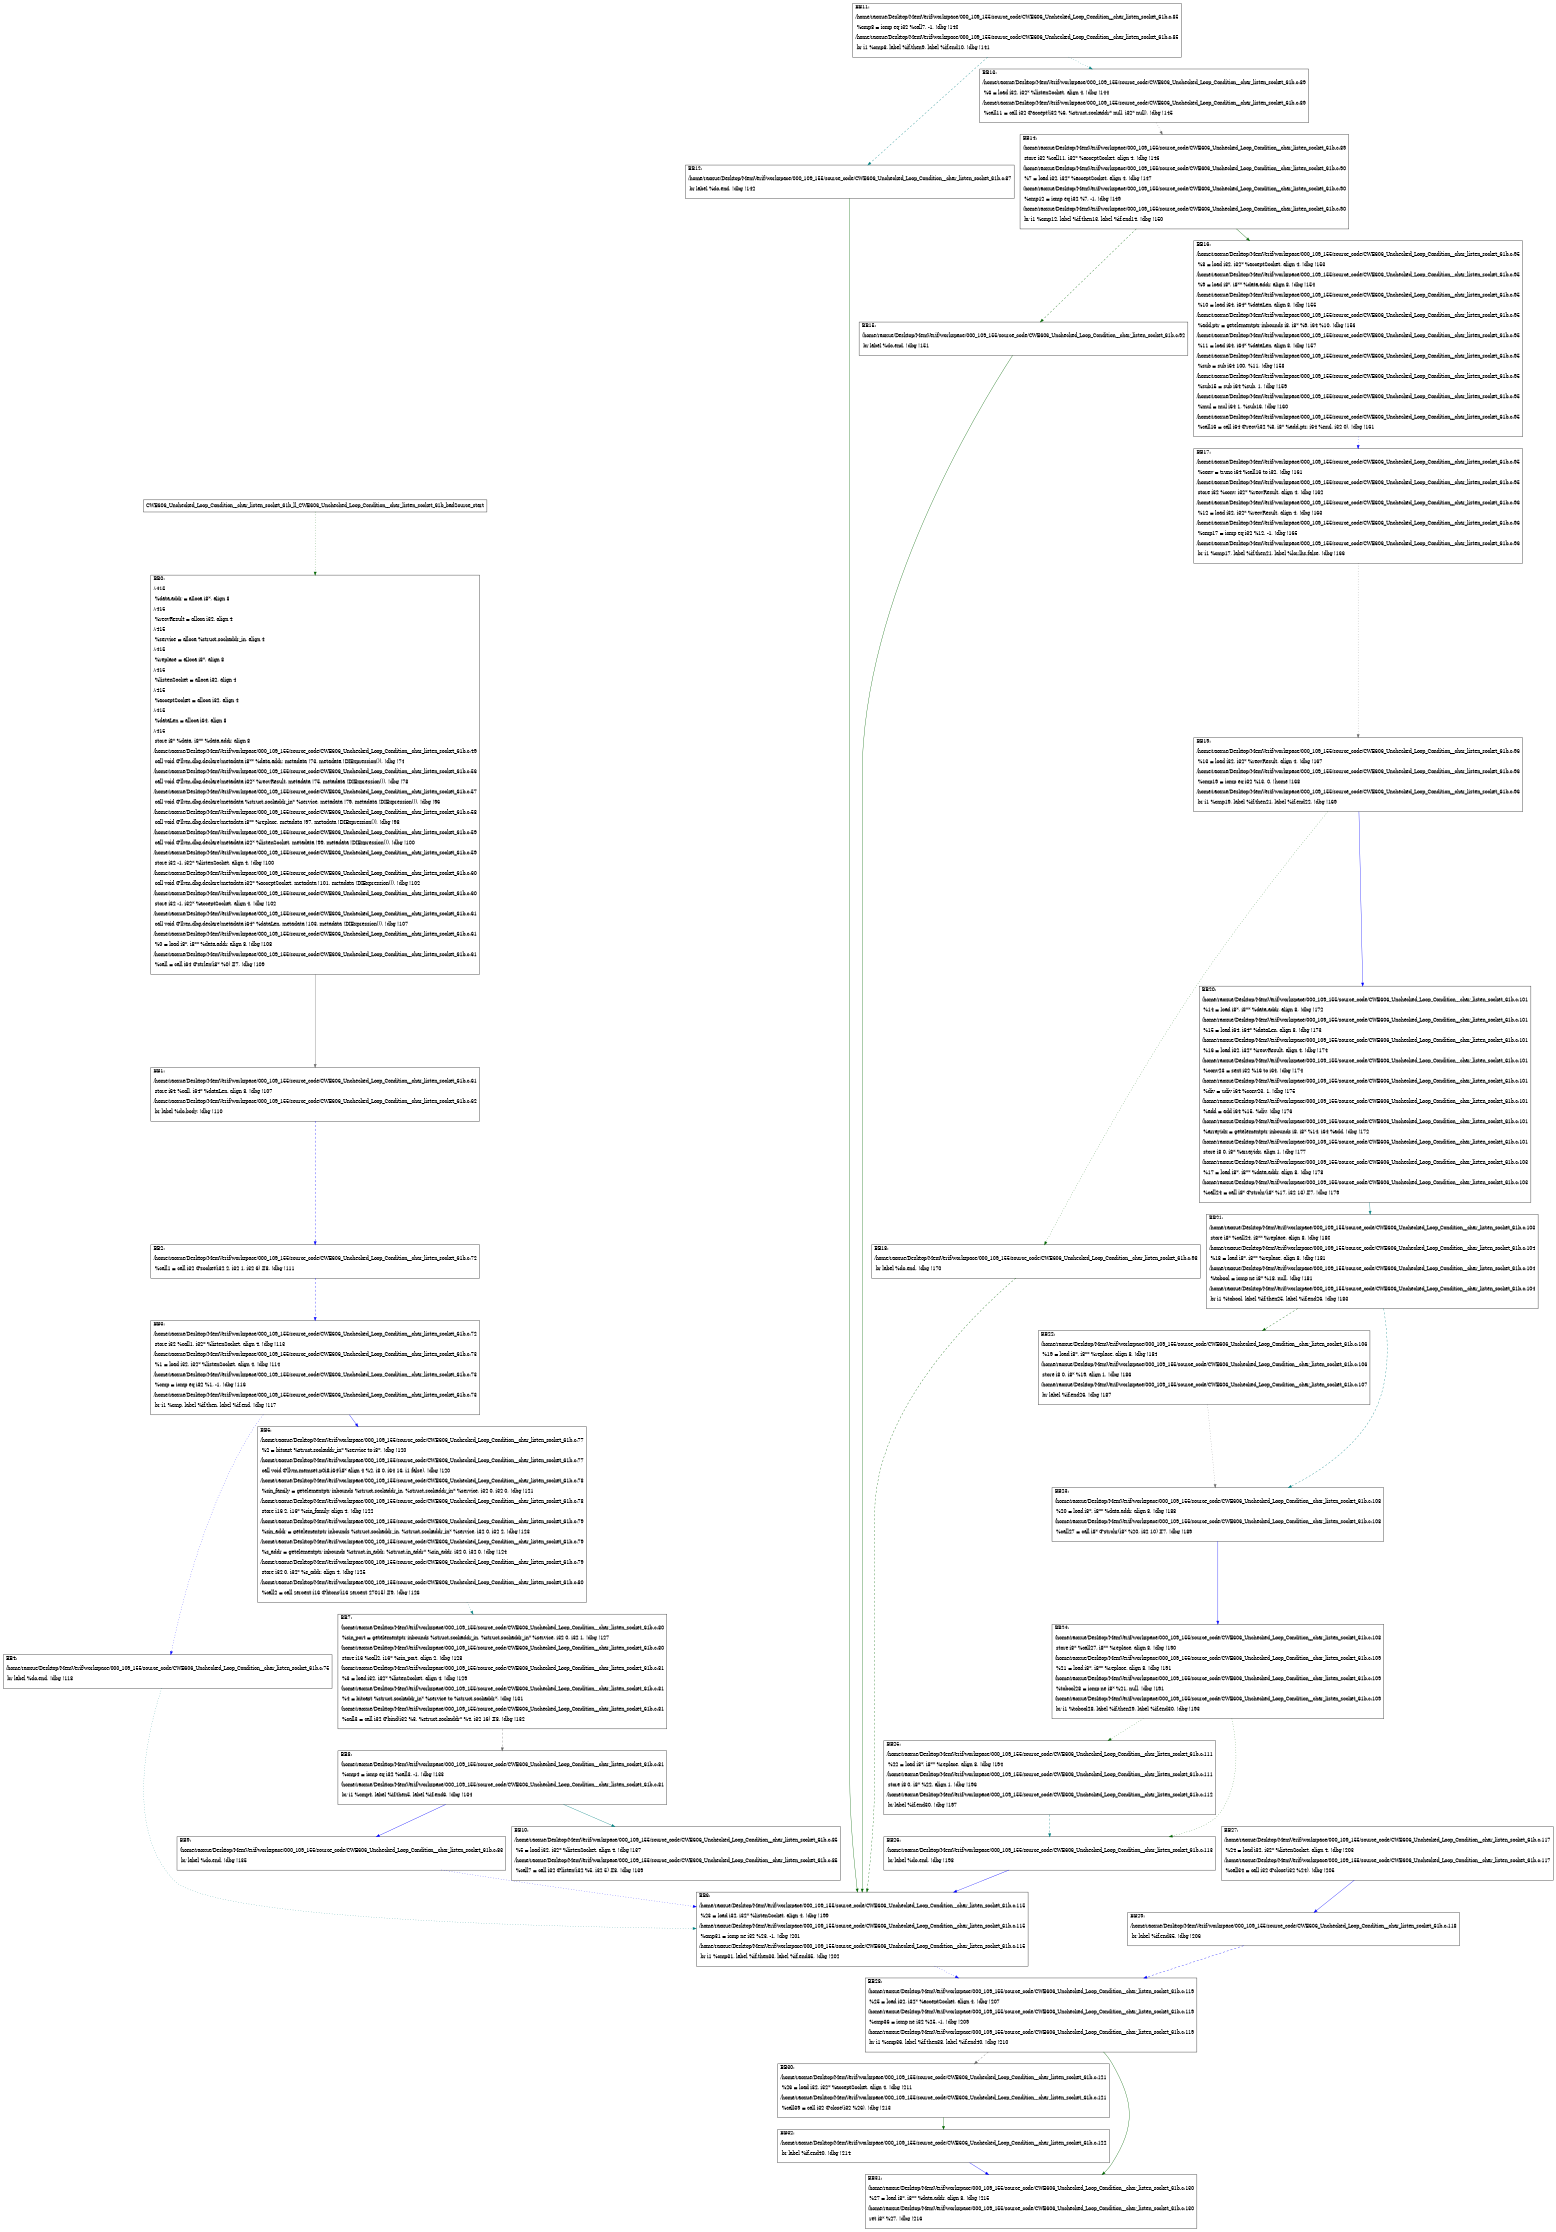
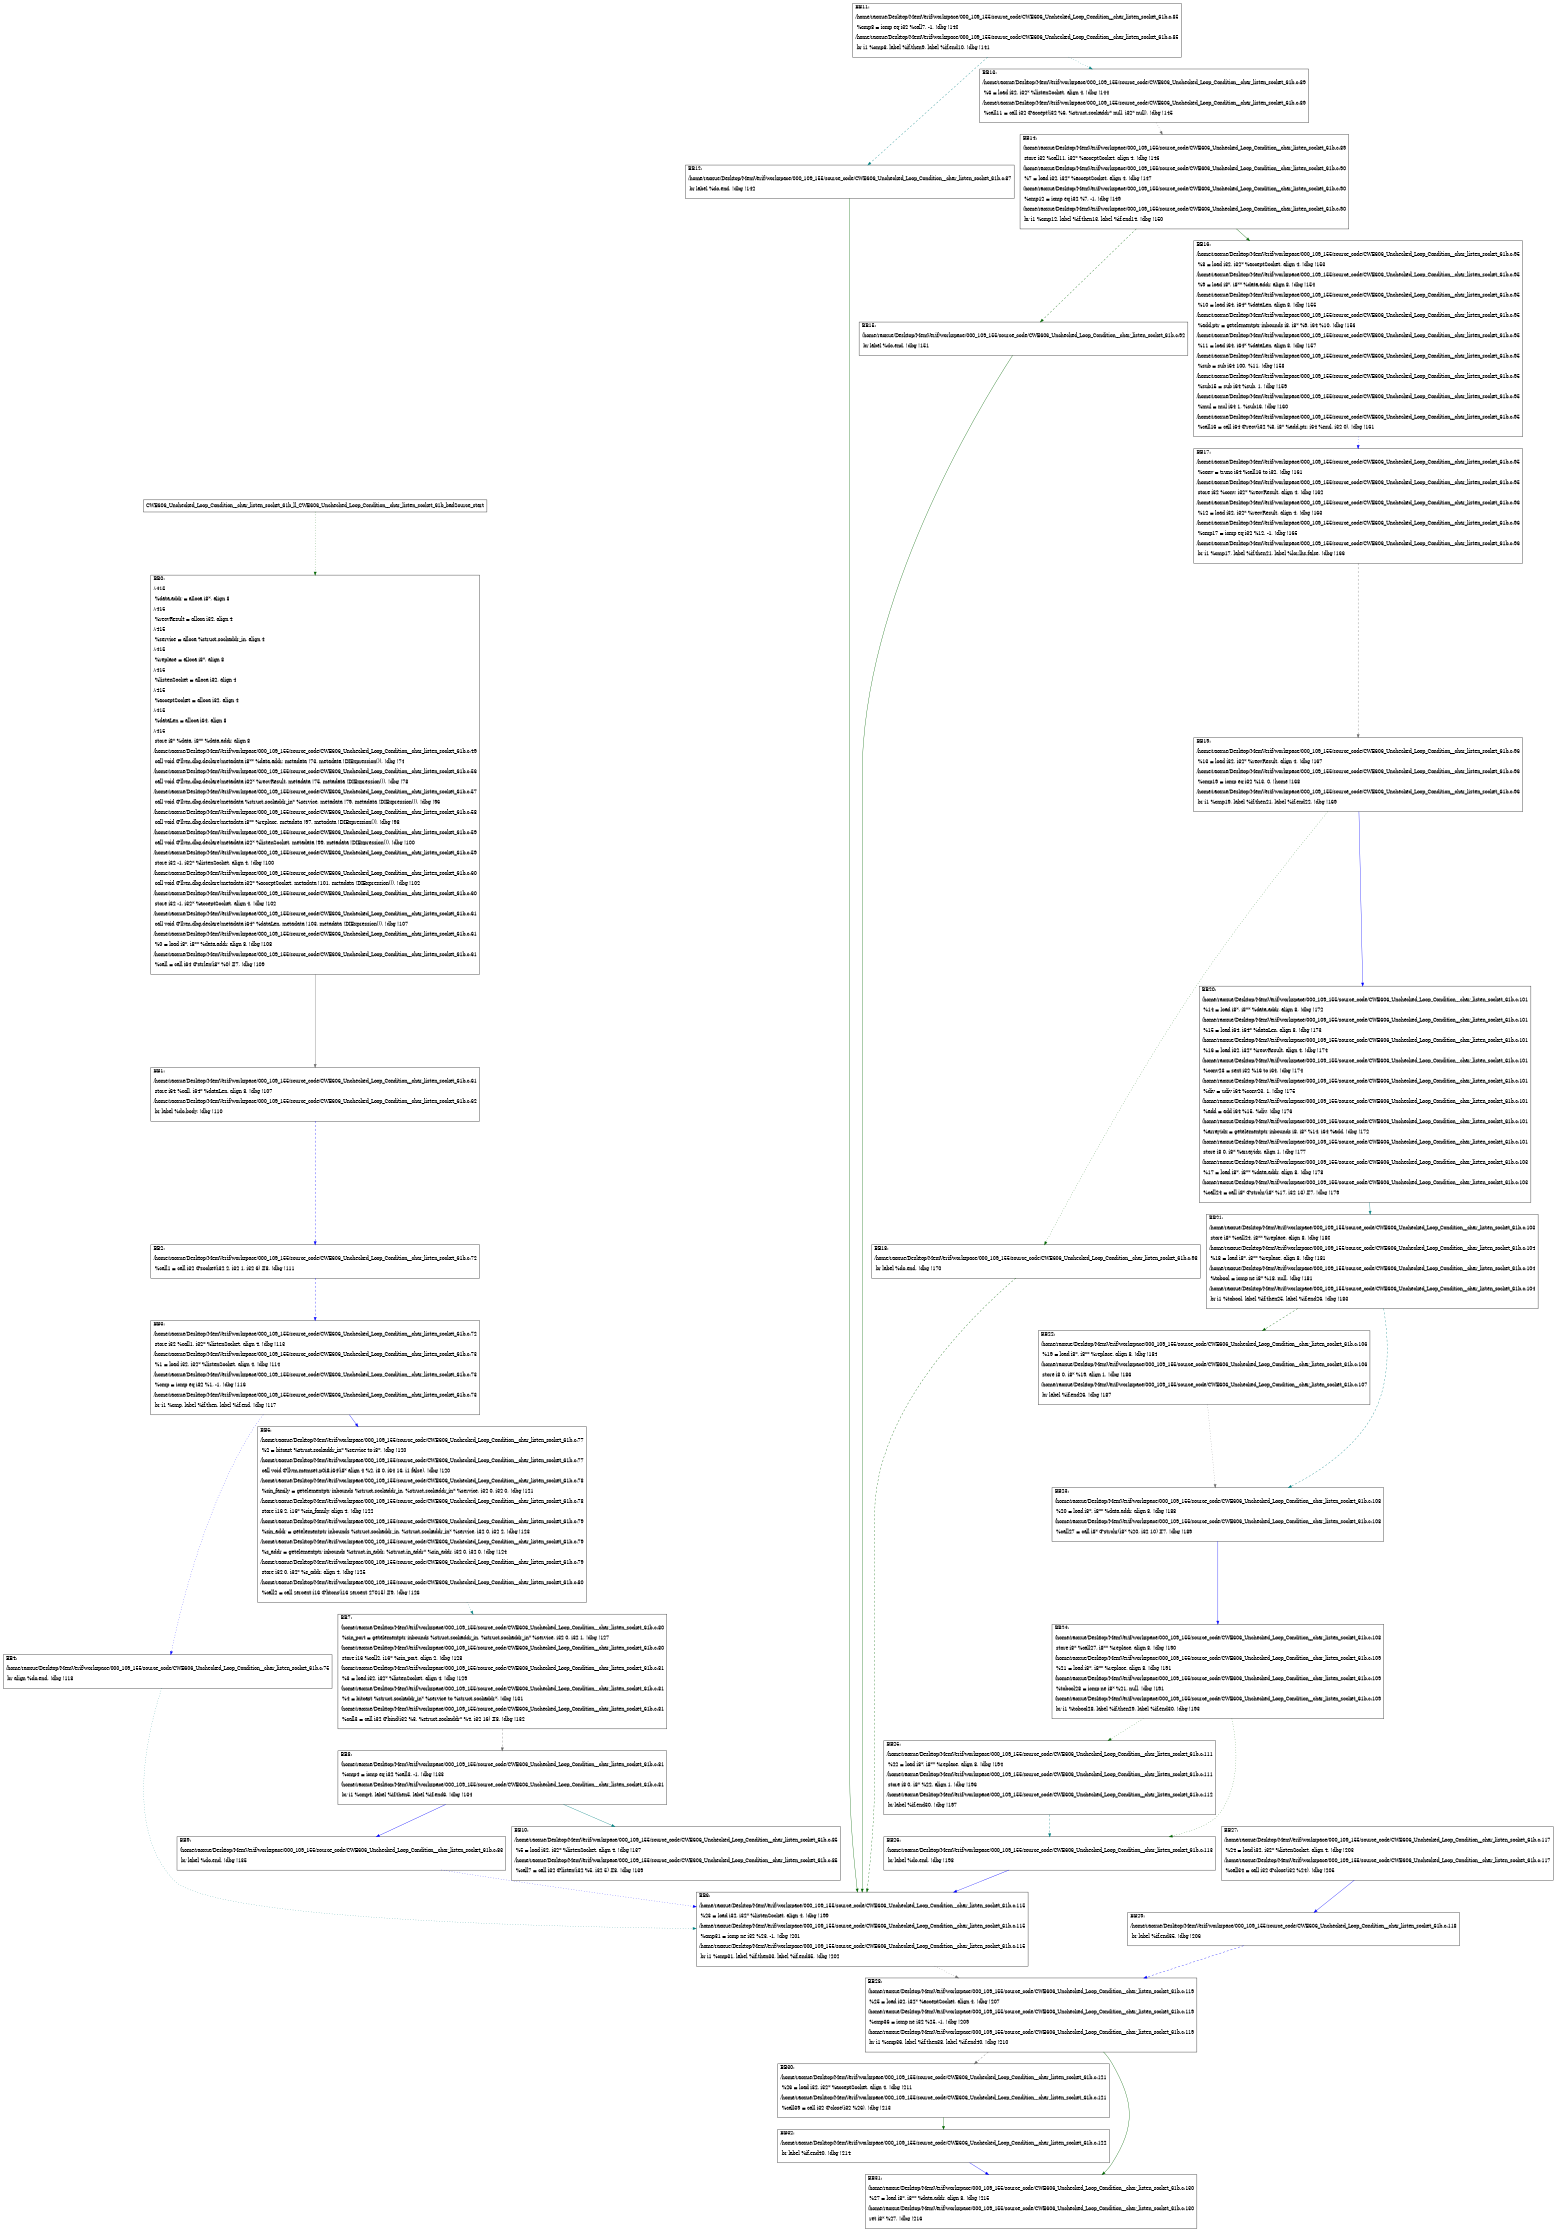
(1358, 649) -> (1358, 649)
(39, 1679) -> (40, 1679)
(945, 1971) -> (945, 1971)
